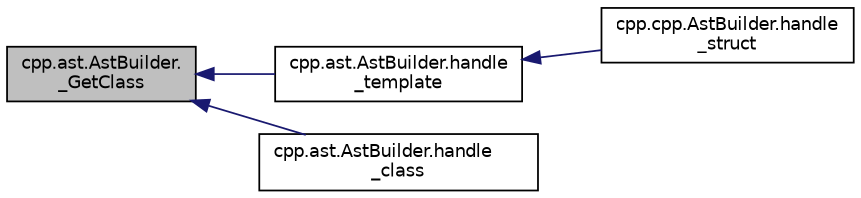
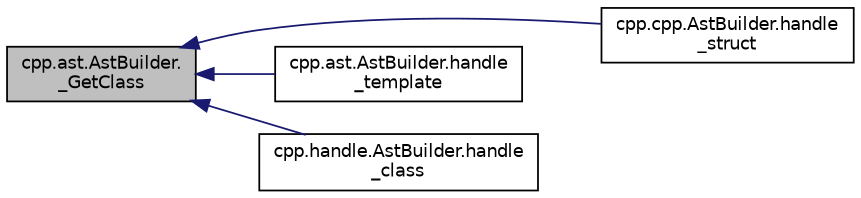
(571, 54) -> (399, 19)
(399, 162) -> (399, 162)
